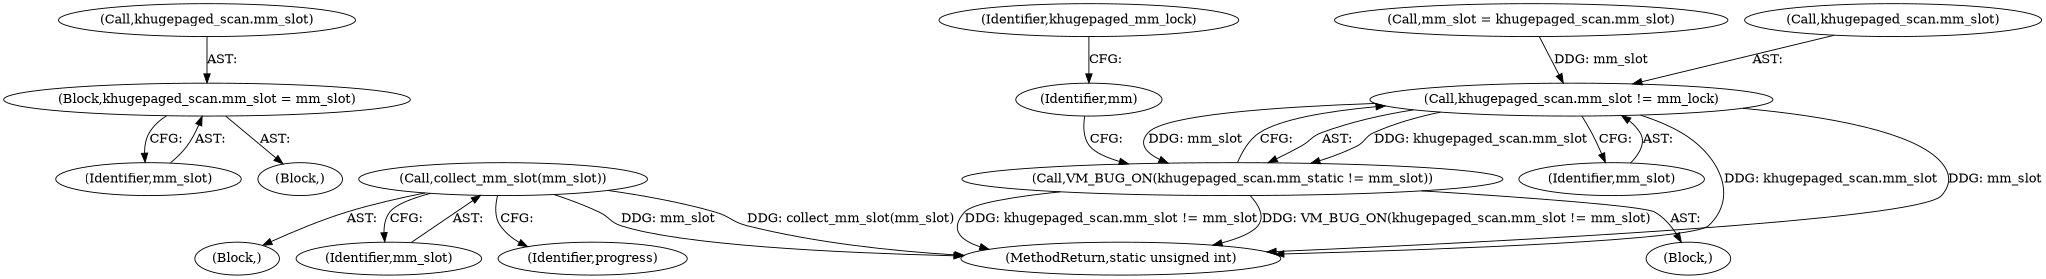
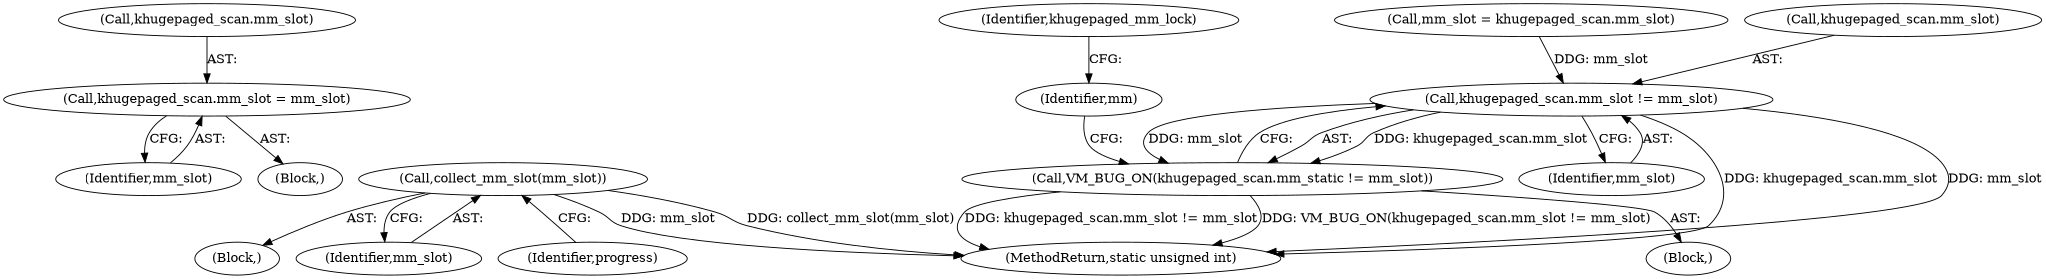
(207, 100) -> (207, 100)
(1571, 100) -> (1571, 100)
(499, 223) -> (553, 222)
